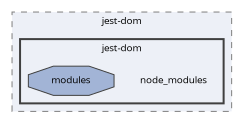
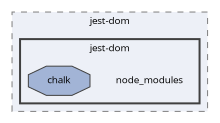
(71, 81) -> (59, 81)
